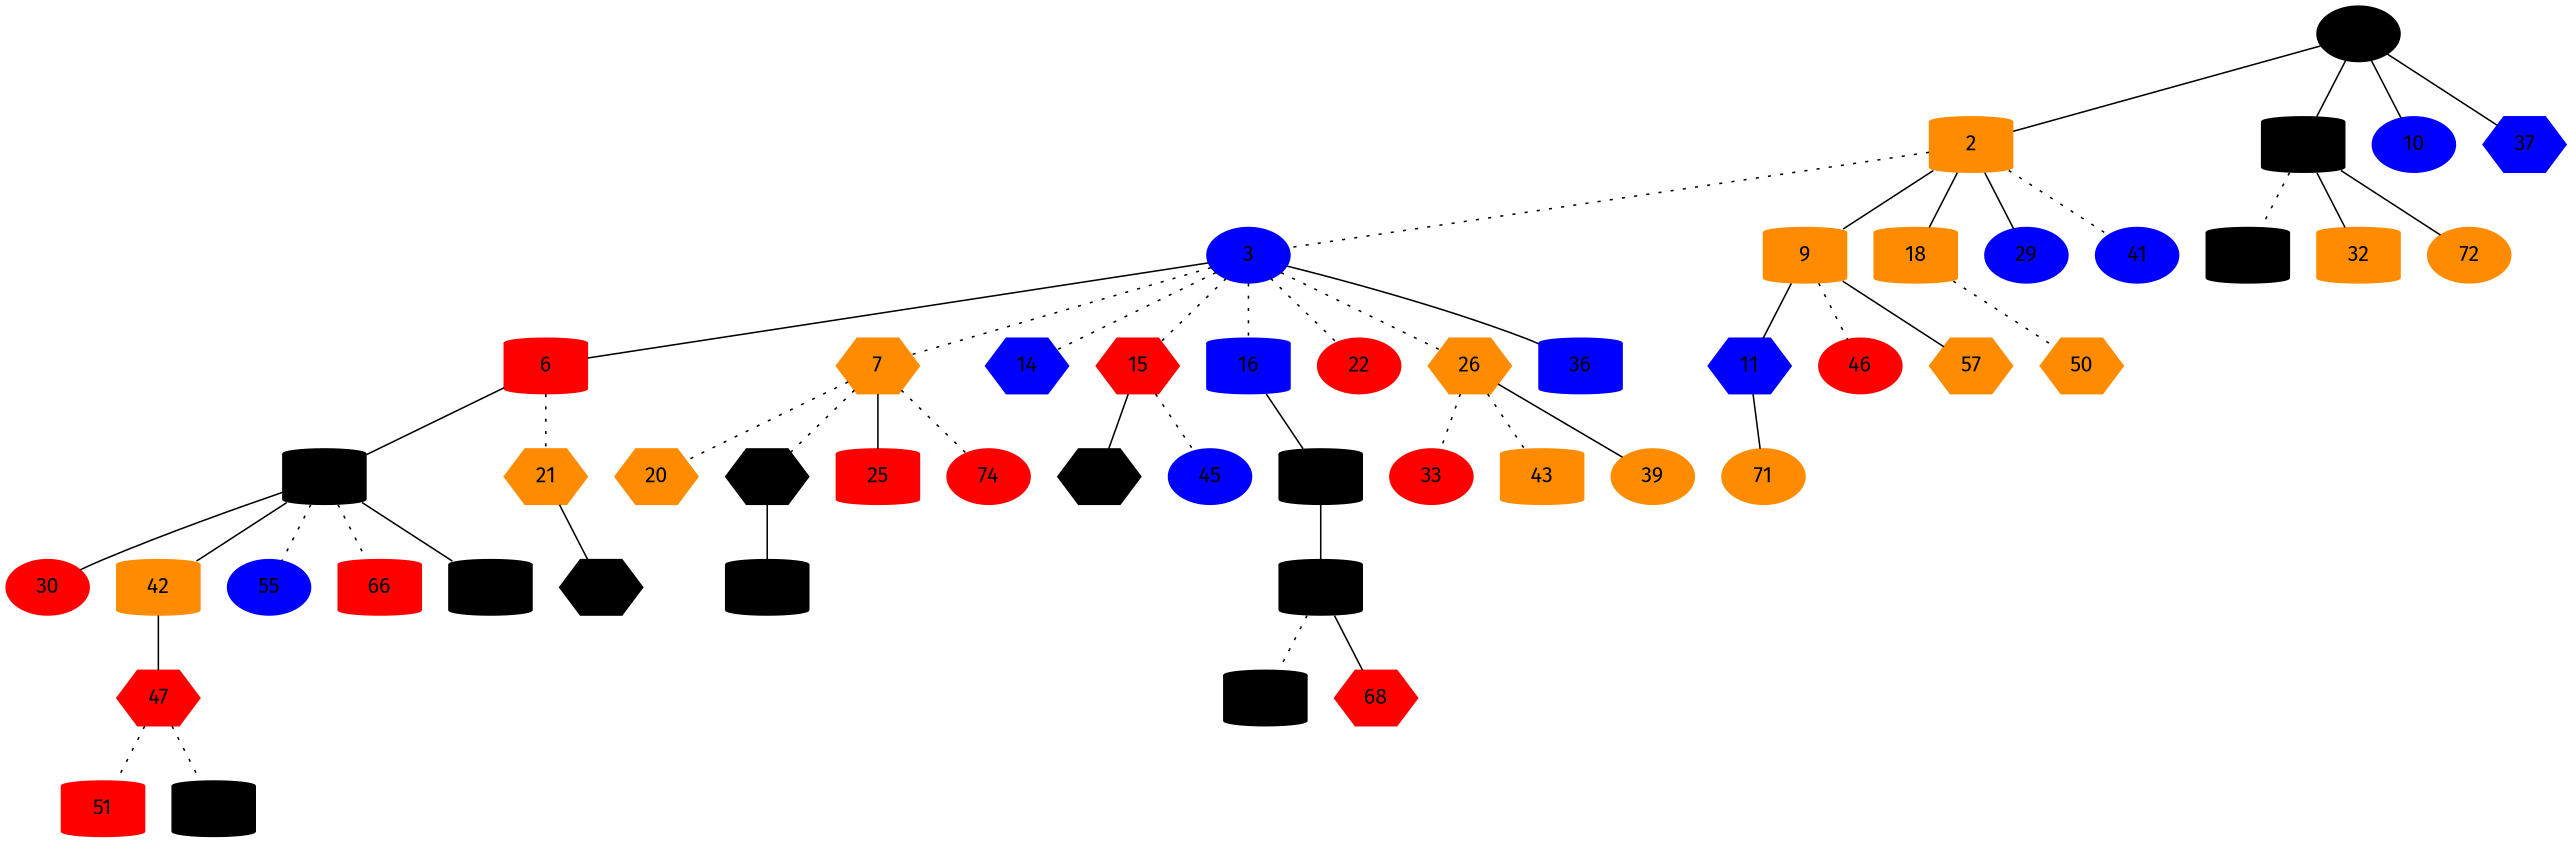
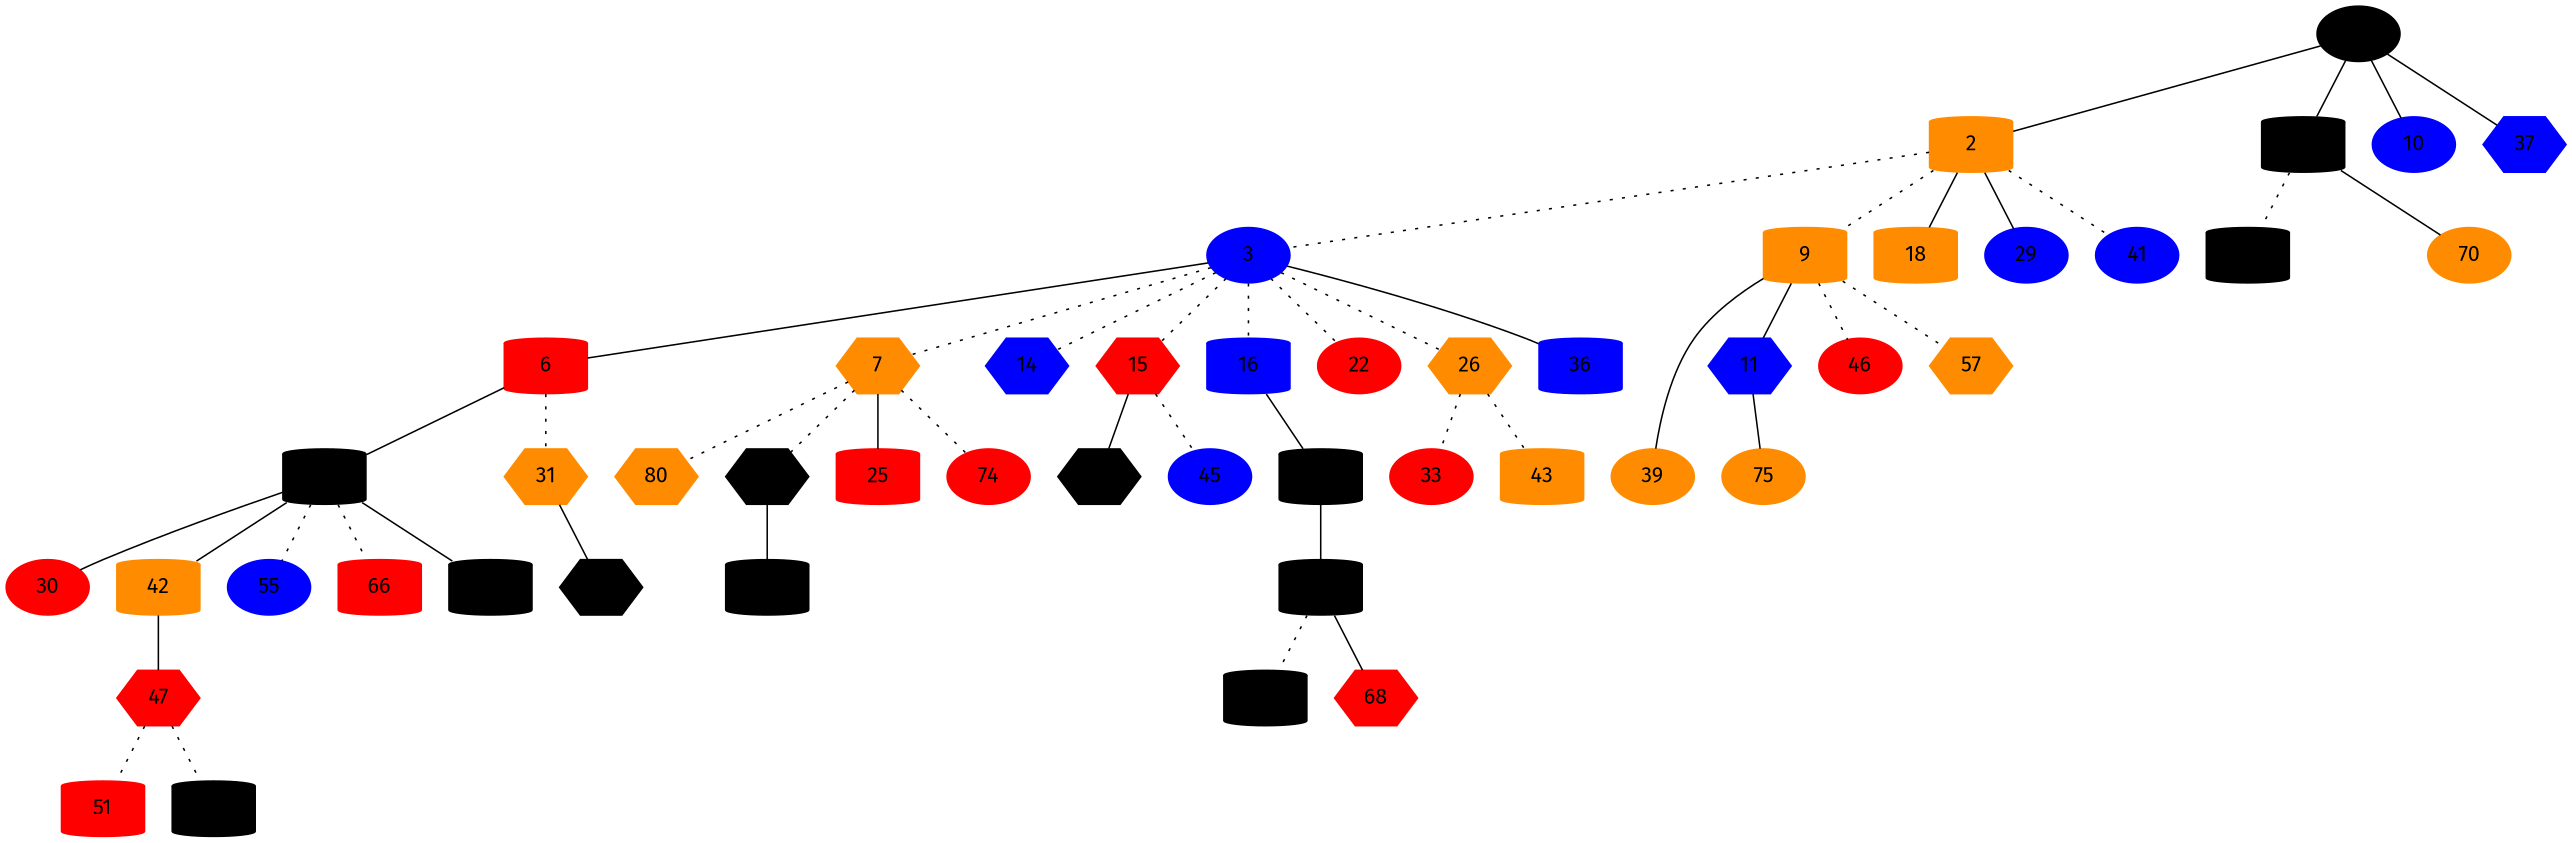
(1888, 200) -> (1888, 200)
(2359, 255) -> none
(2469, 255) -> (2469, 255)
(1893, 314) -> (1893, 314)
(2082, 366) -> none
(1560, 421) -> (1687, 349)
(546, 477) -> (546, 477)
(657, 477) -> (657, 477)
(1764, 477) -> (1764, 477)
